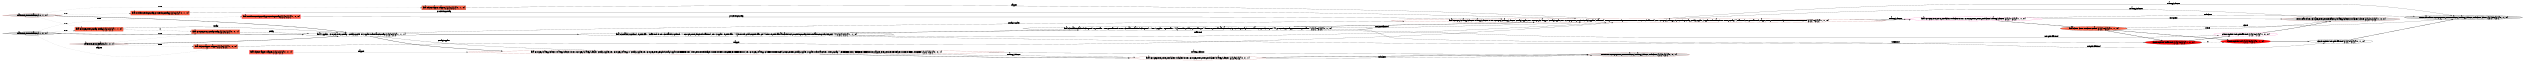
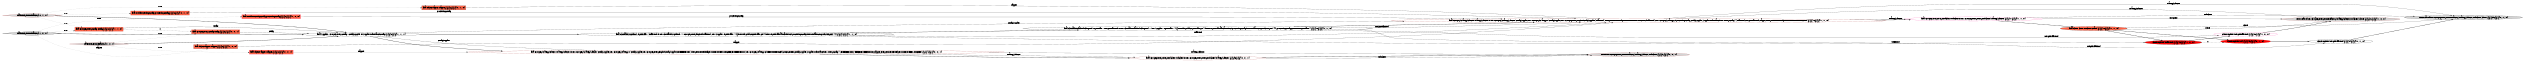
(154, 46) -> (178, 51)
